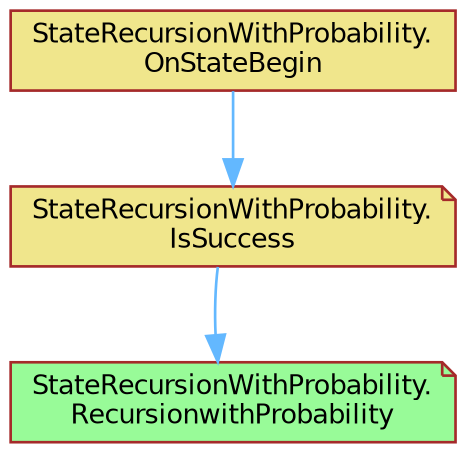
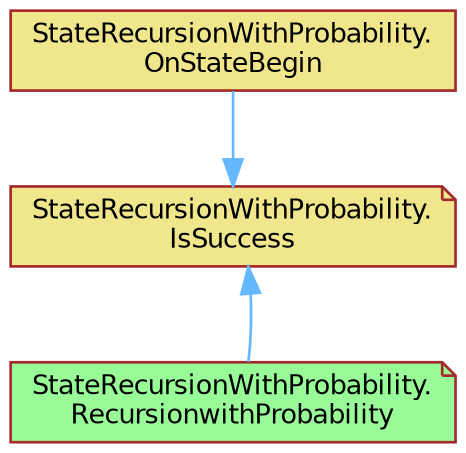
(215, 301) -> (251, 328)
